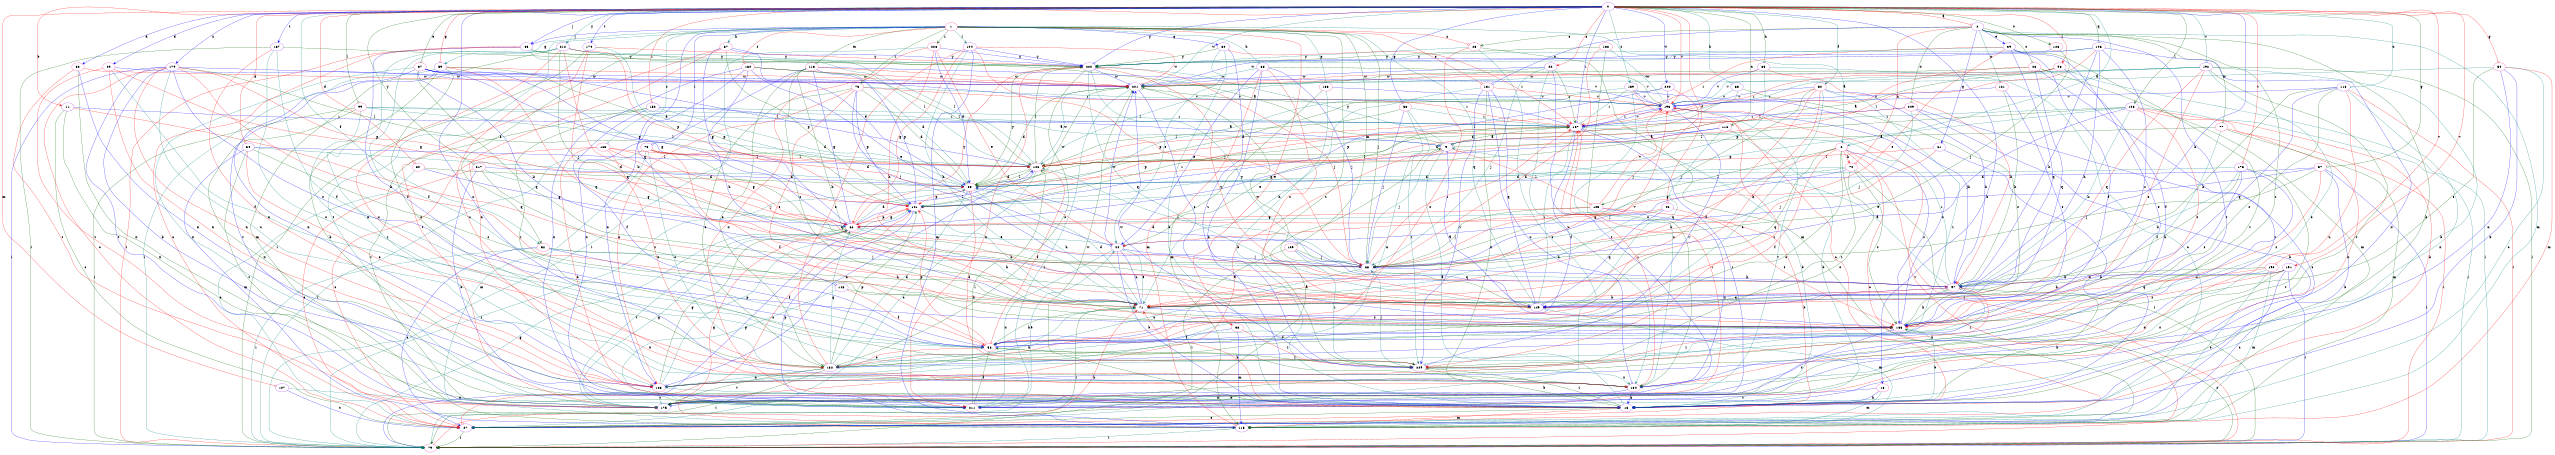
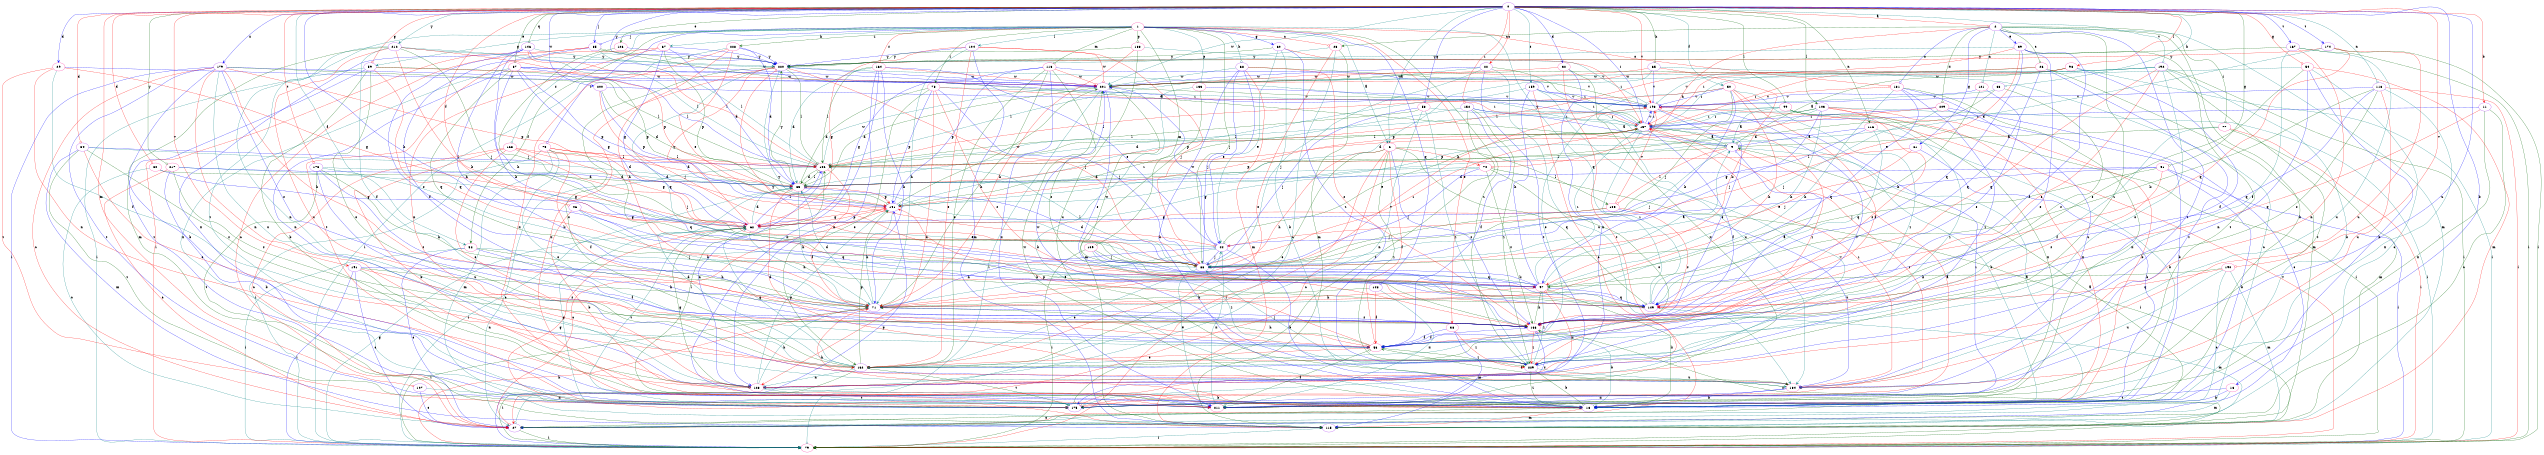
none -> (1138, 36)
(2320, 167) -> (2163, 167)
(789, 388) -> none
